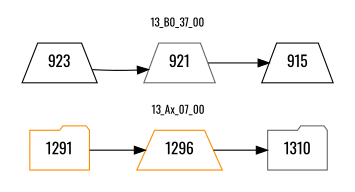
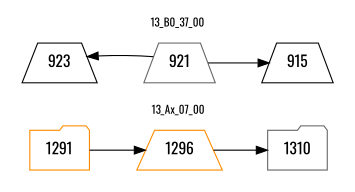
(115, 70) -> (126, 56)
